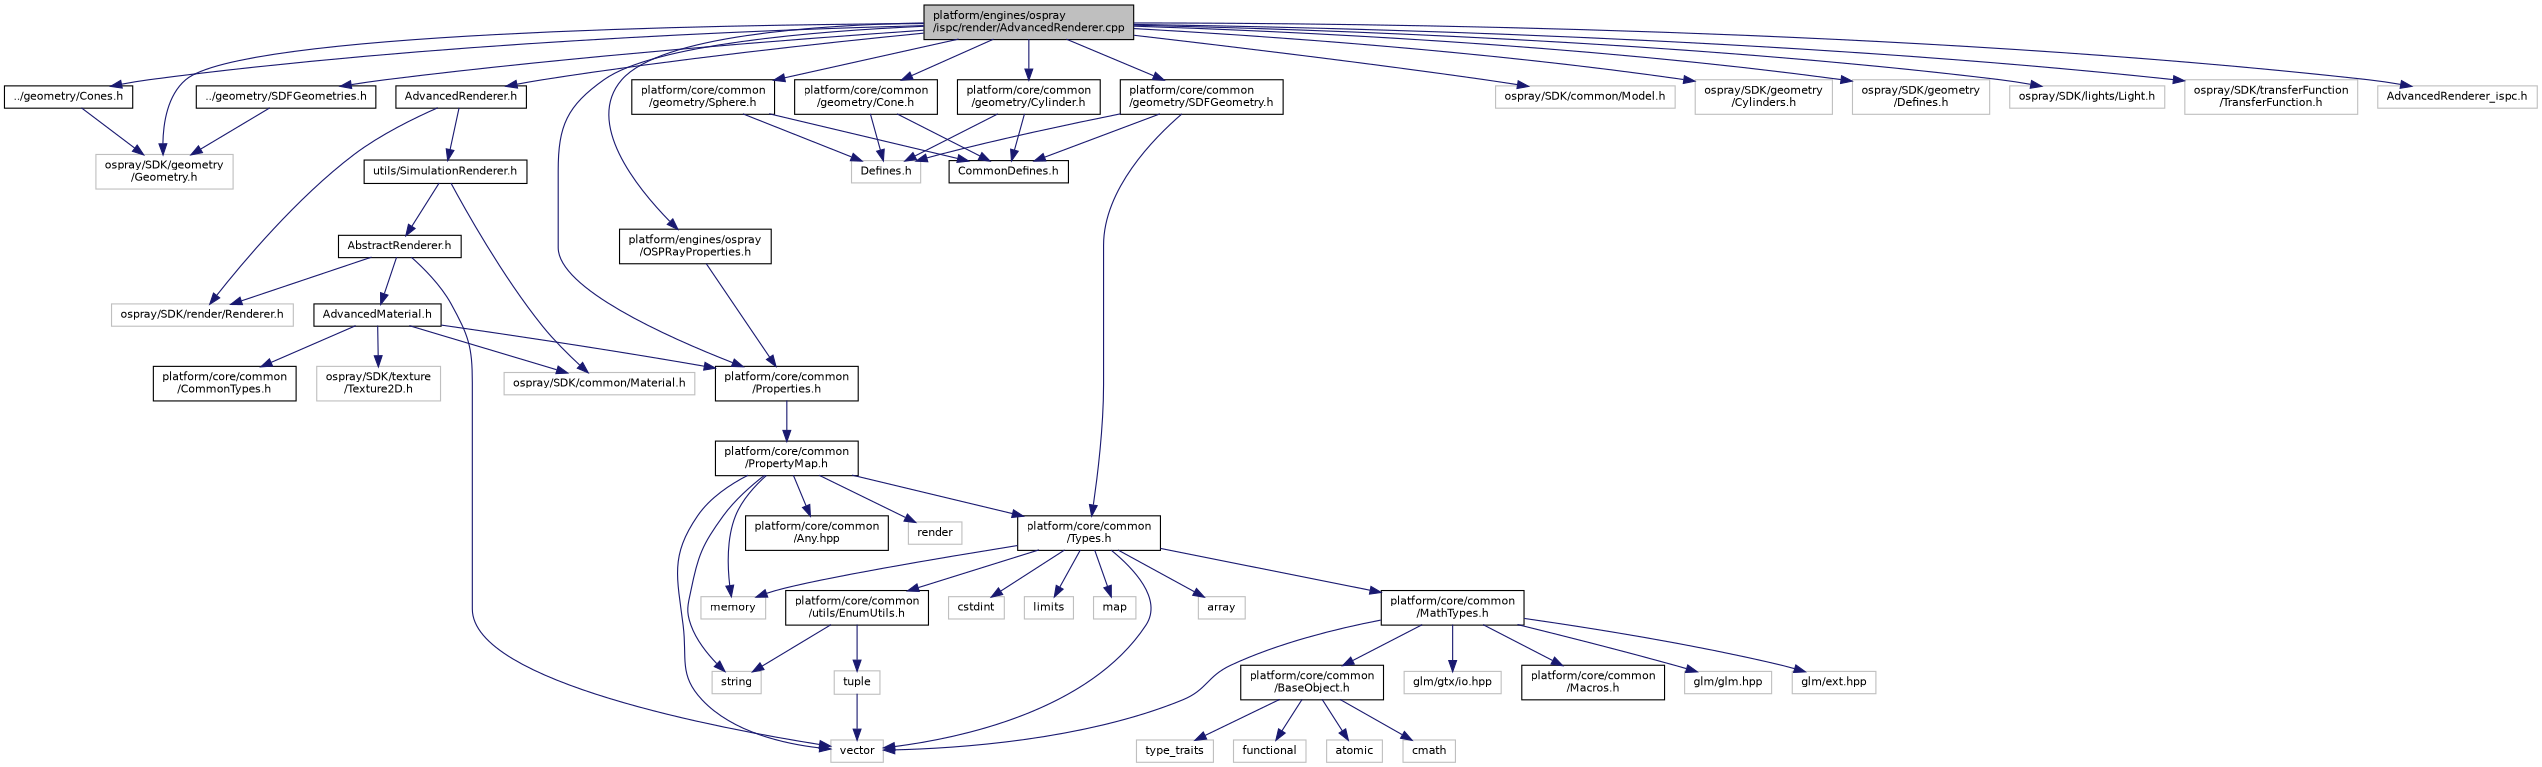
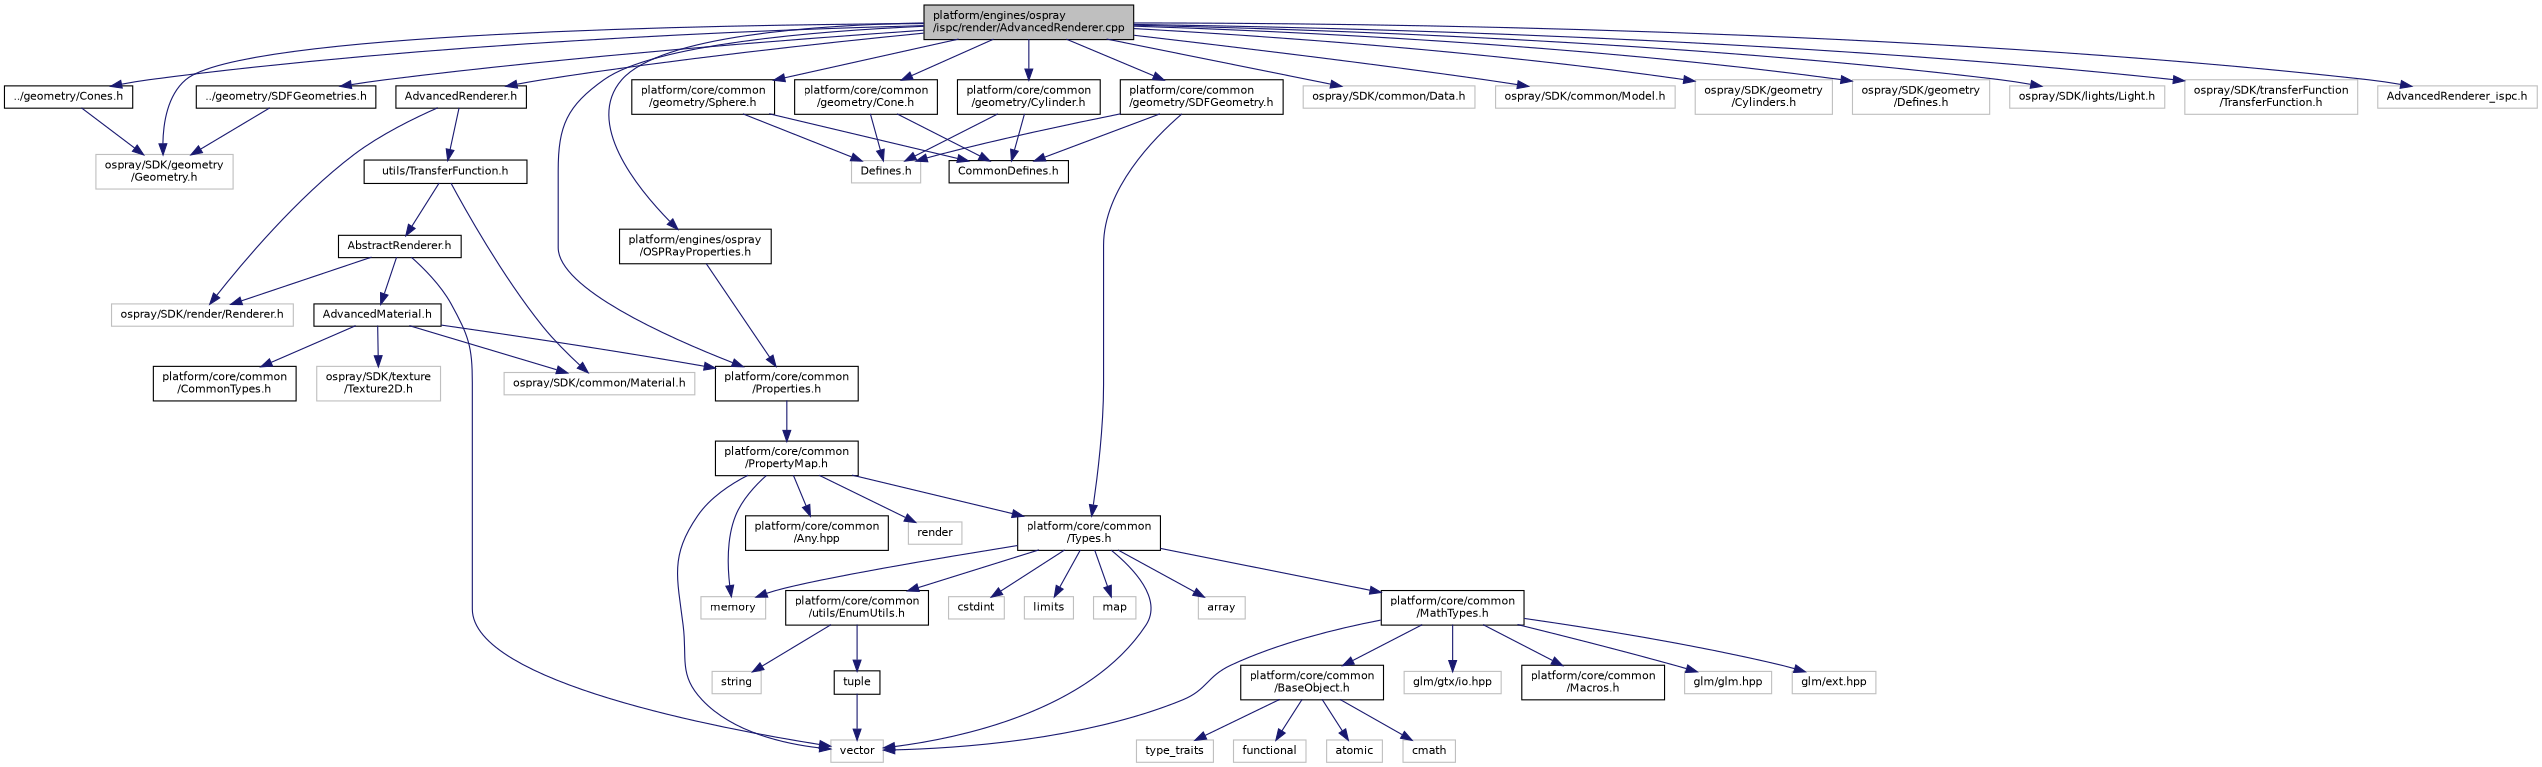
none -> (1389, 97)
(446, 172) -> (446, 172)
(698, 562) -> none
(857, 683) -> (857, 683)
